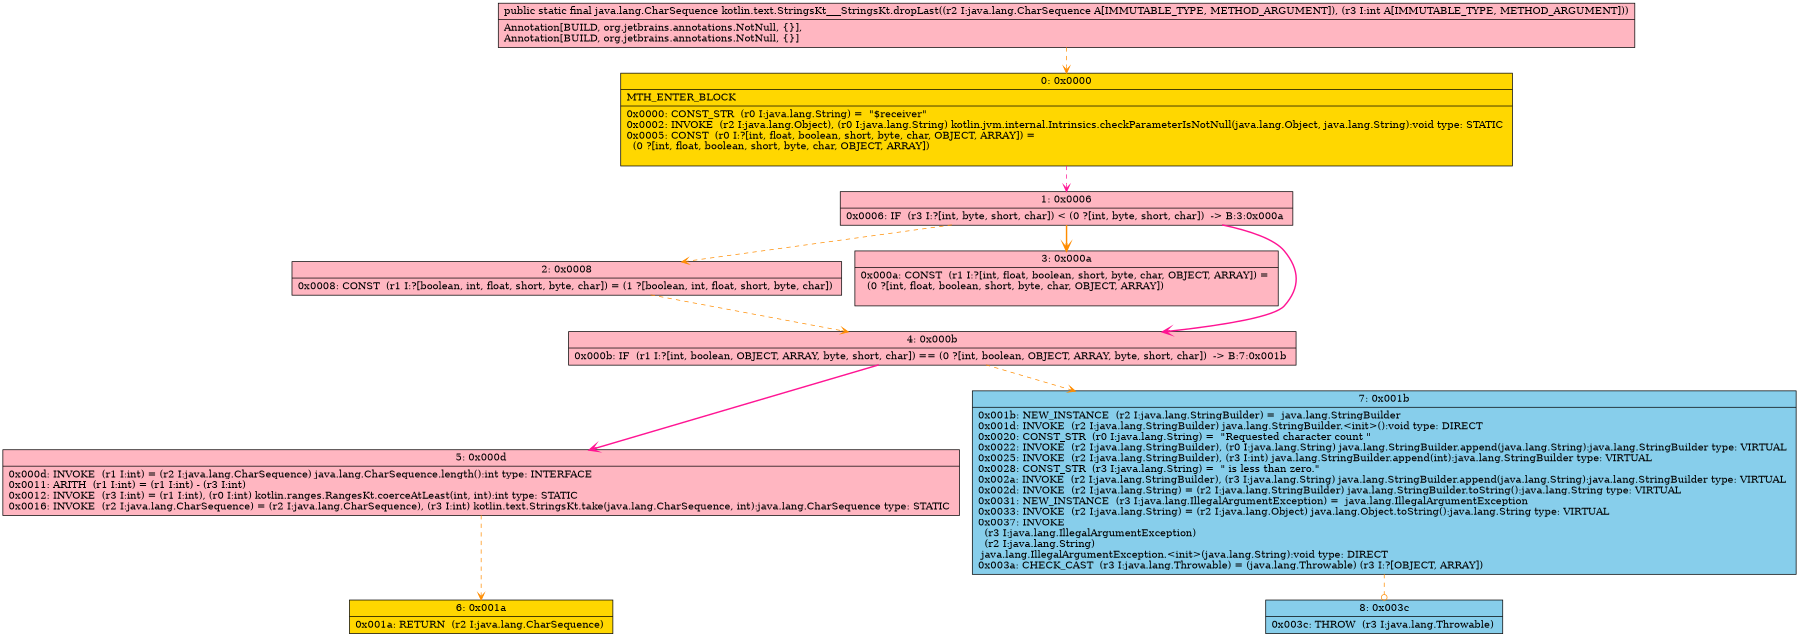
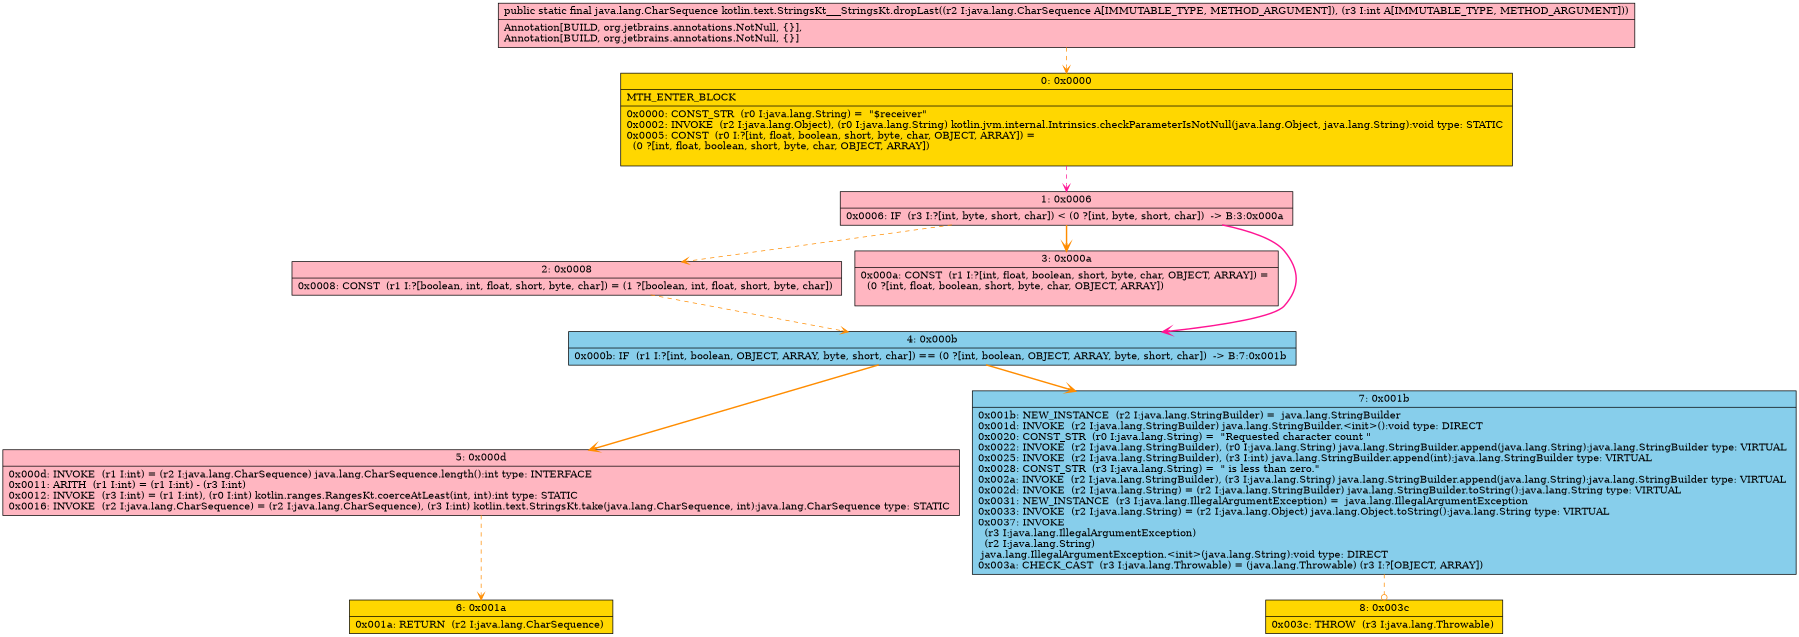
(932, 348) -> (932, 348)
(1027, 377) -> (1027, 377)
(737, 406) -> (737, 406)
(1384, 617) -> (1384, 617)
